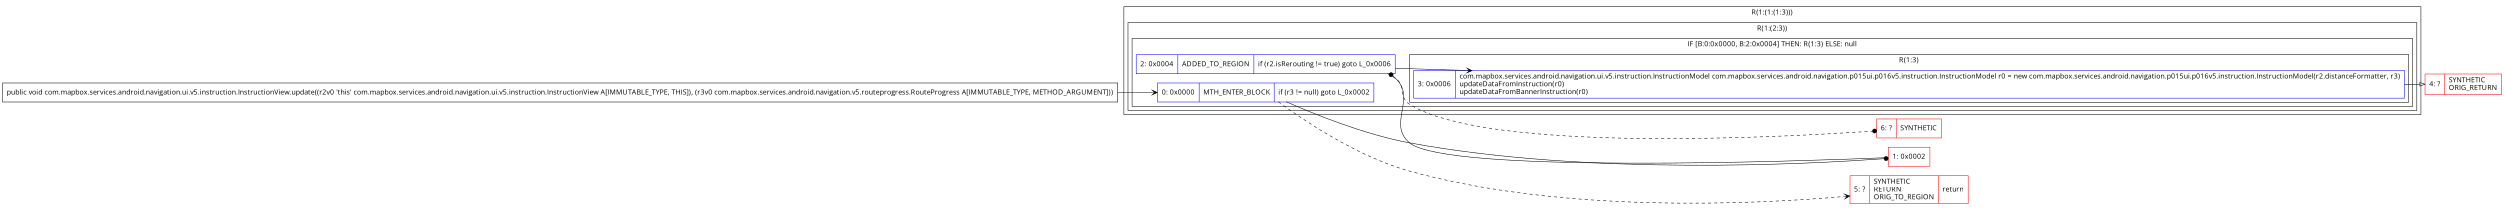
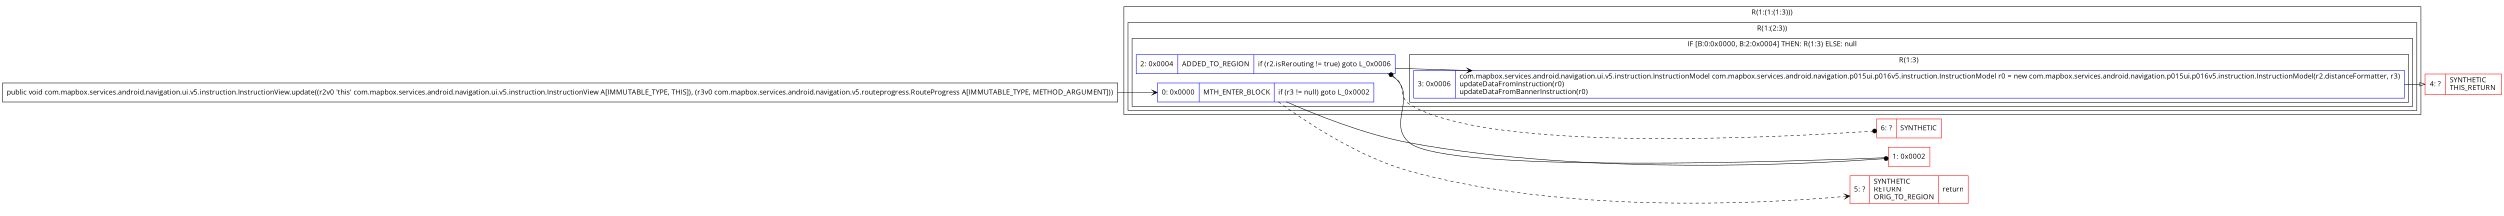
(2473, 88) -> (2473, 88)
